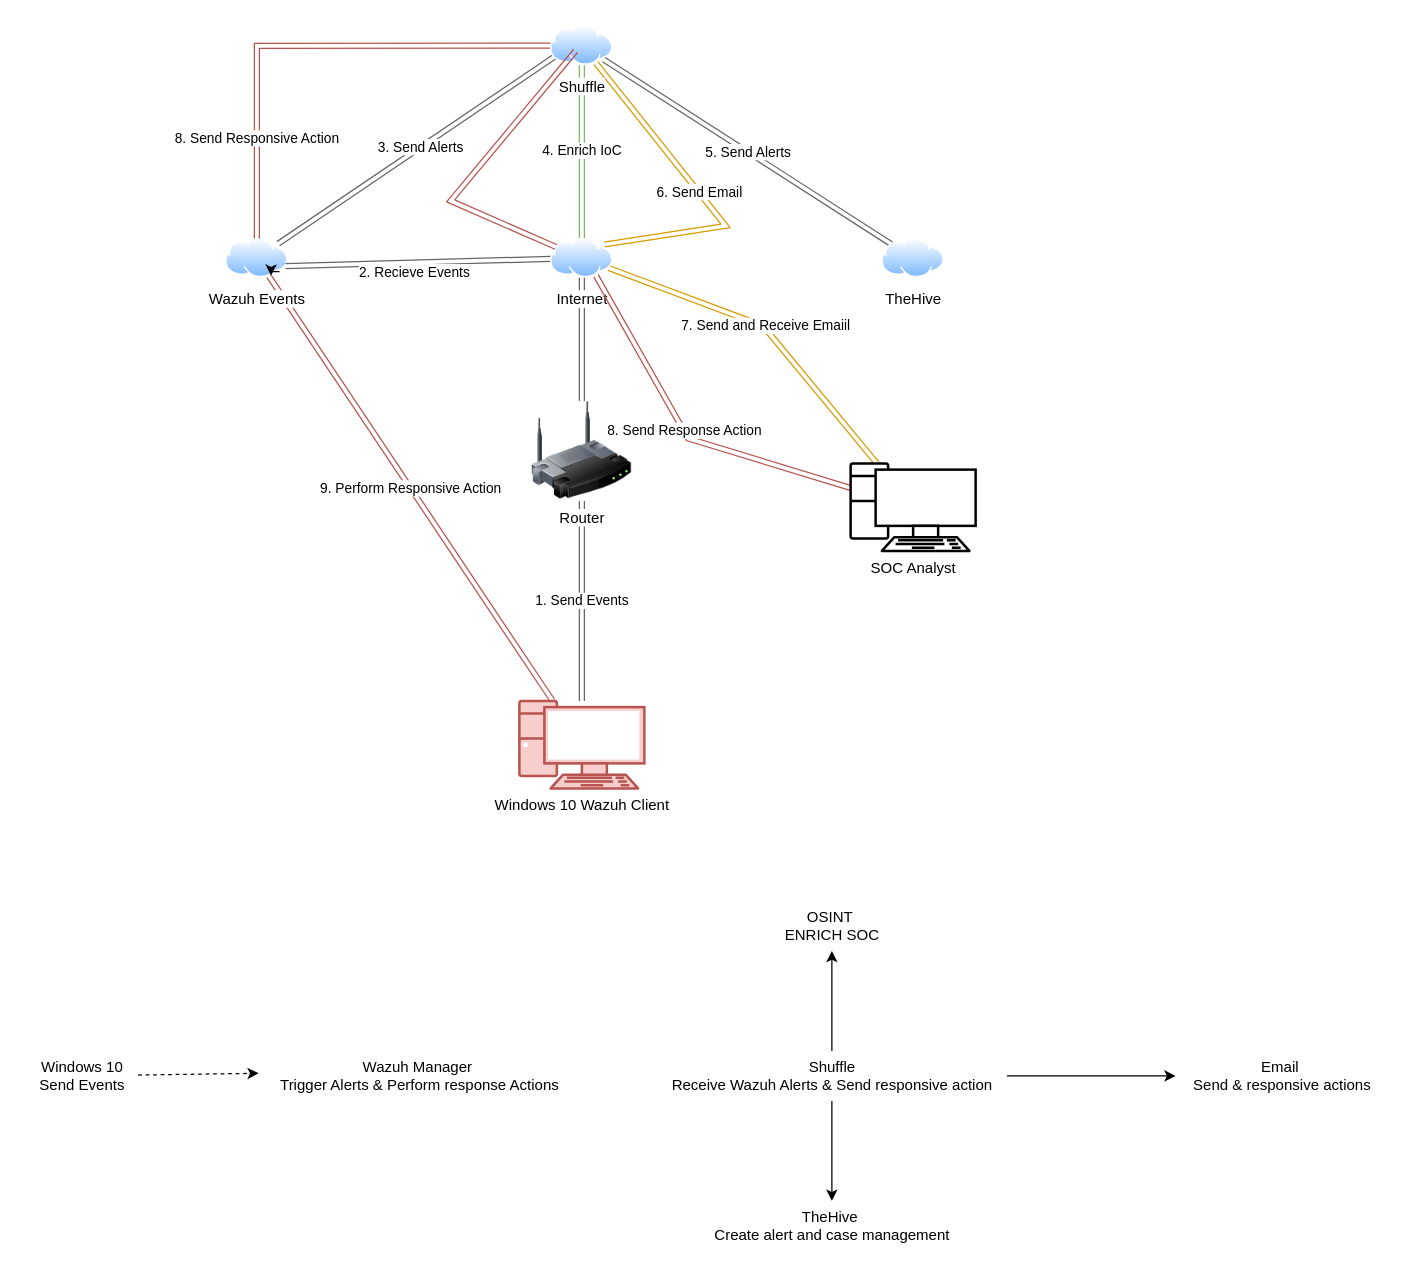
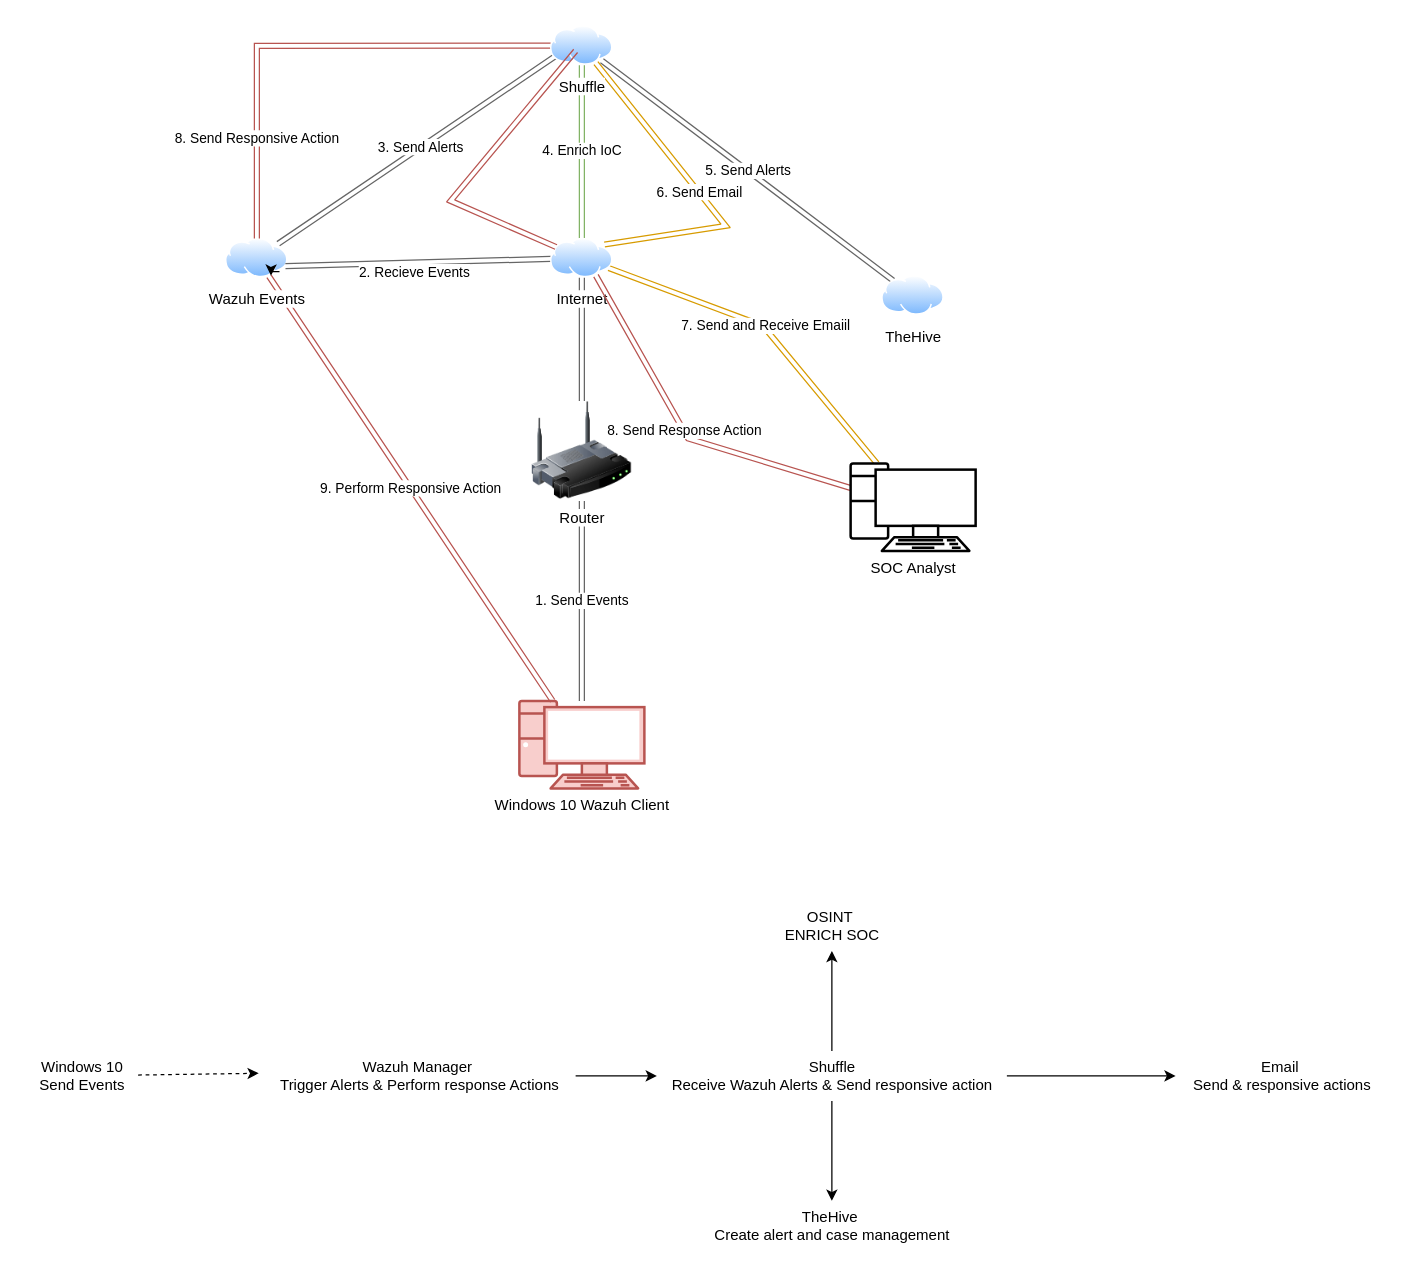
(913, 258) -> (913, 295)
none -> (612, 1076)
